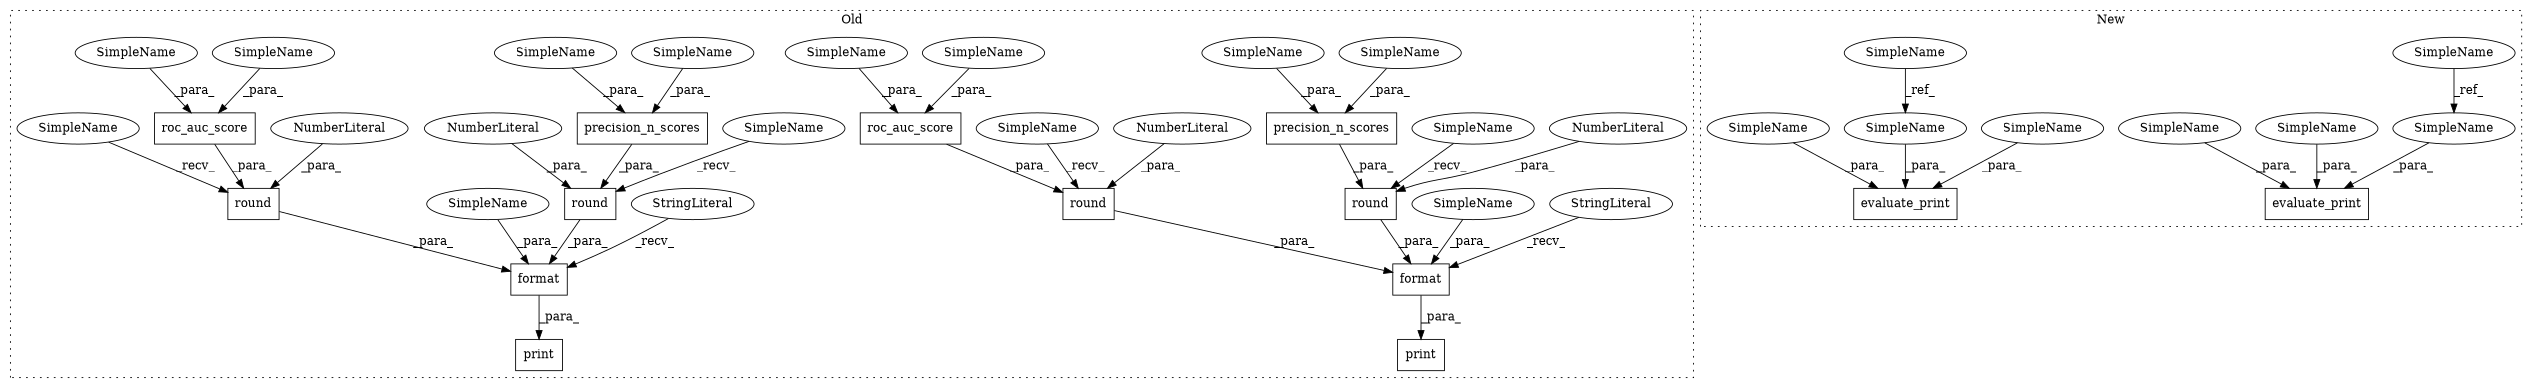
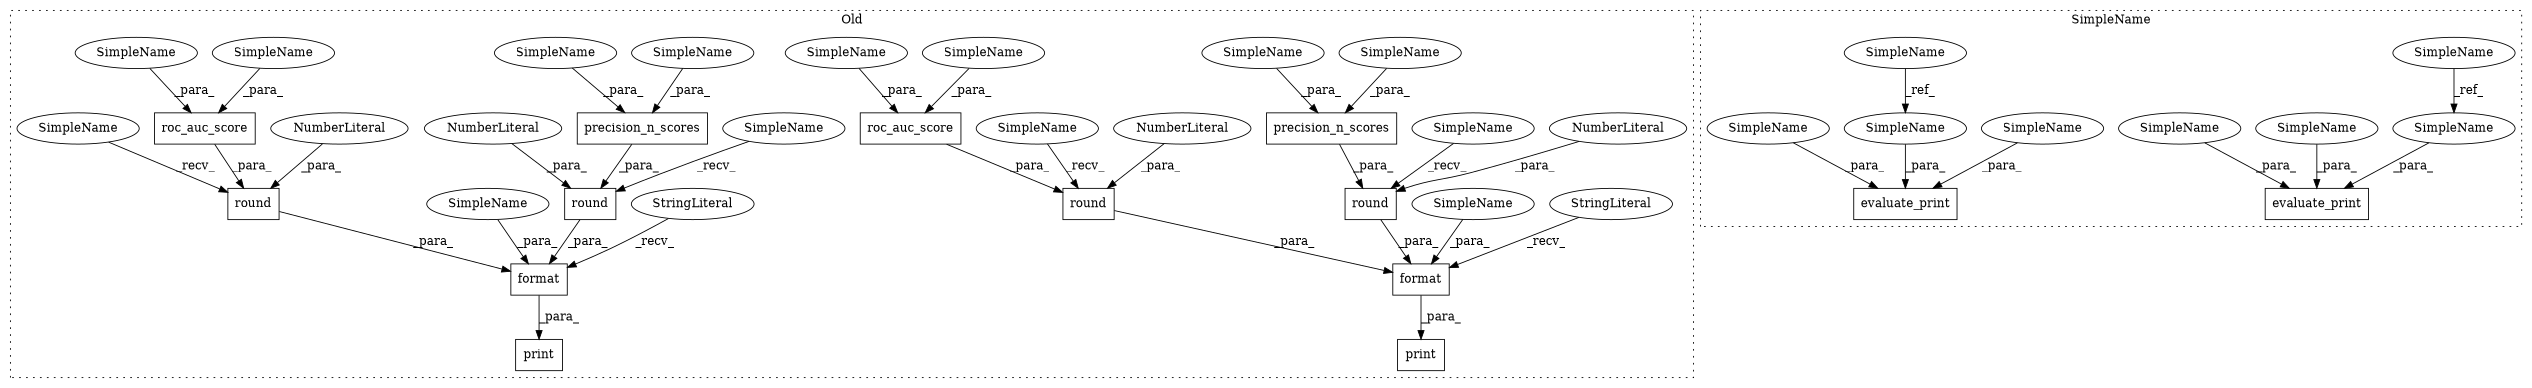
(2111, 20) -> (2111, 20)
